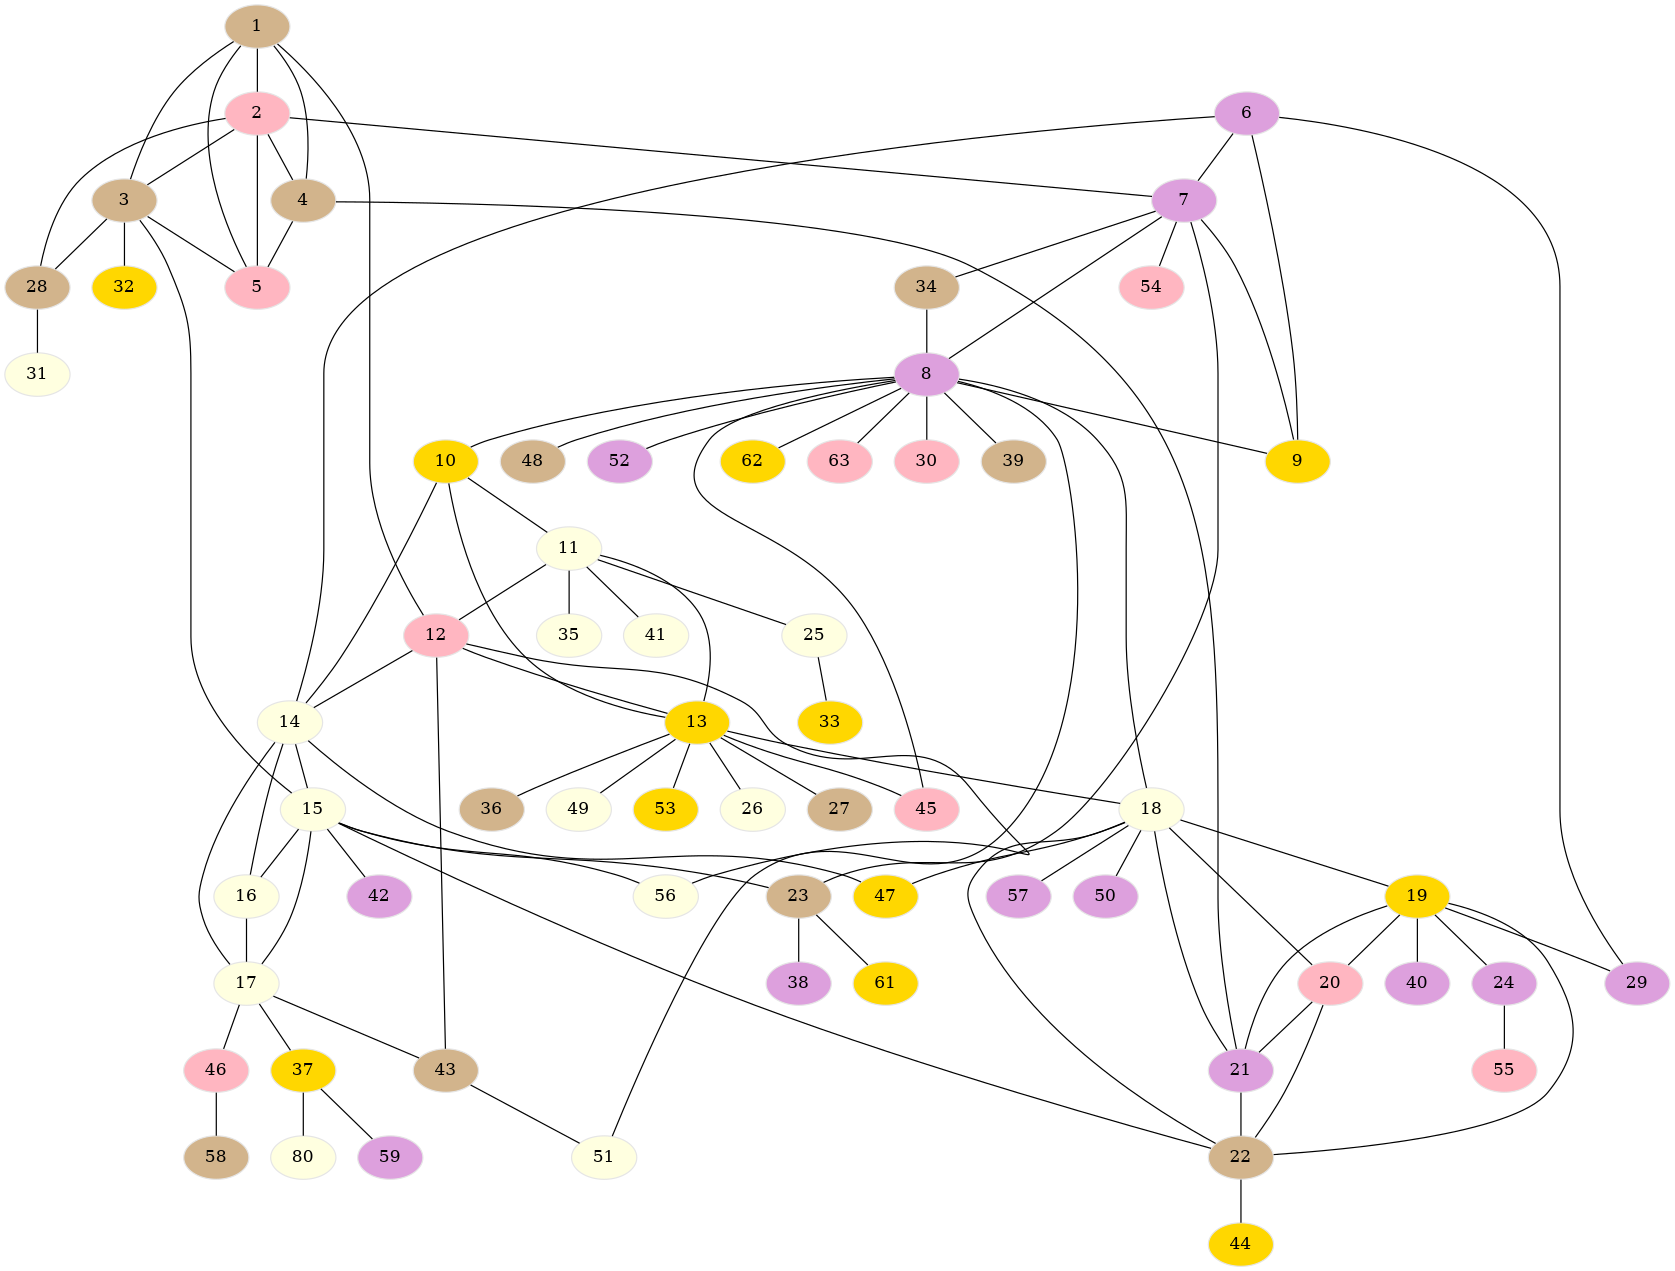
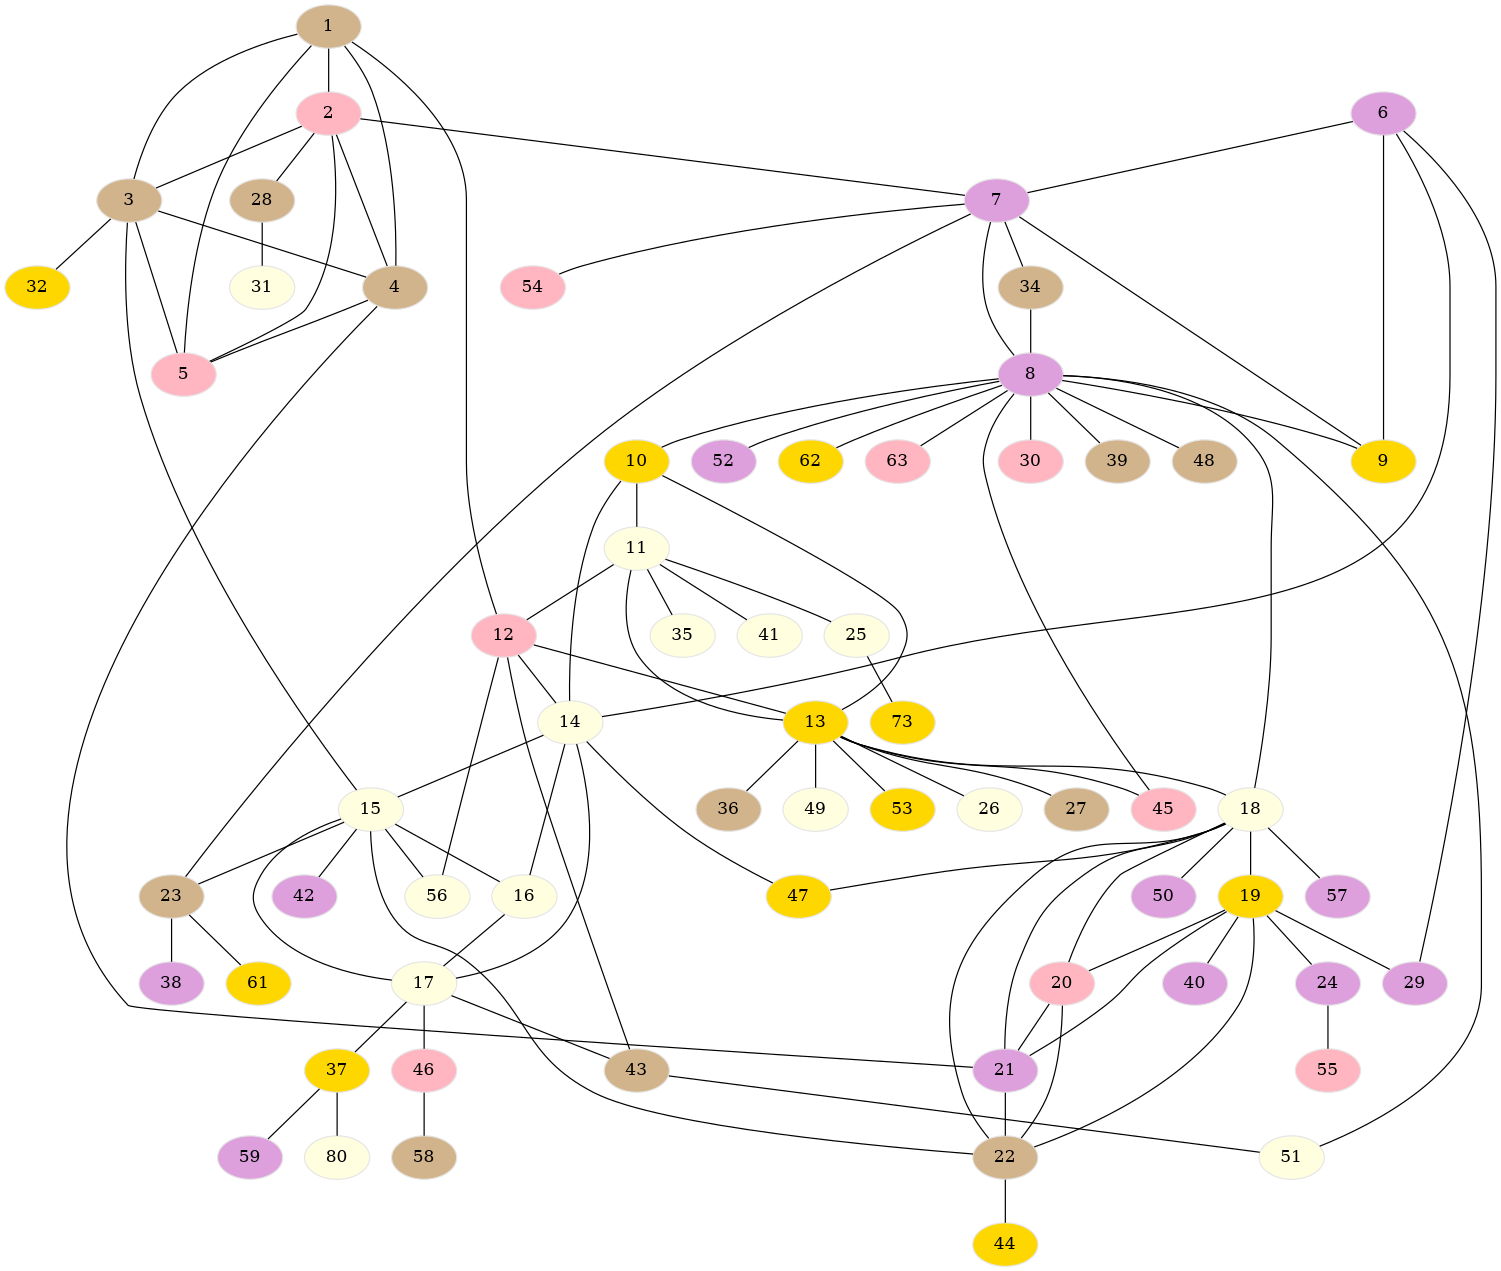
(81, 244) -> (252, 241)
(830, 723) -> (903, 723)
